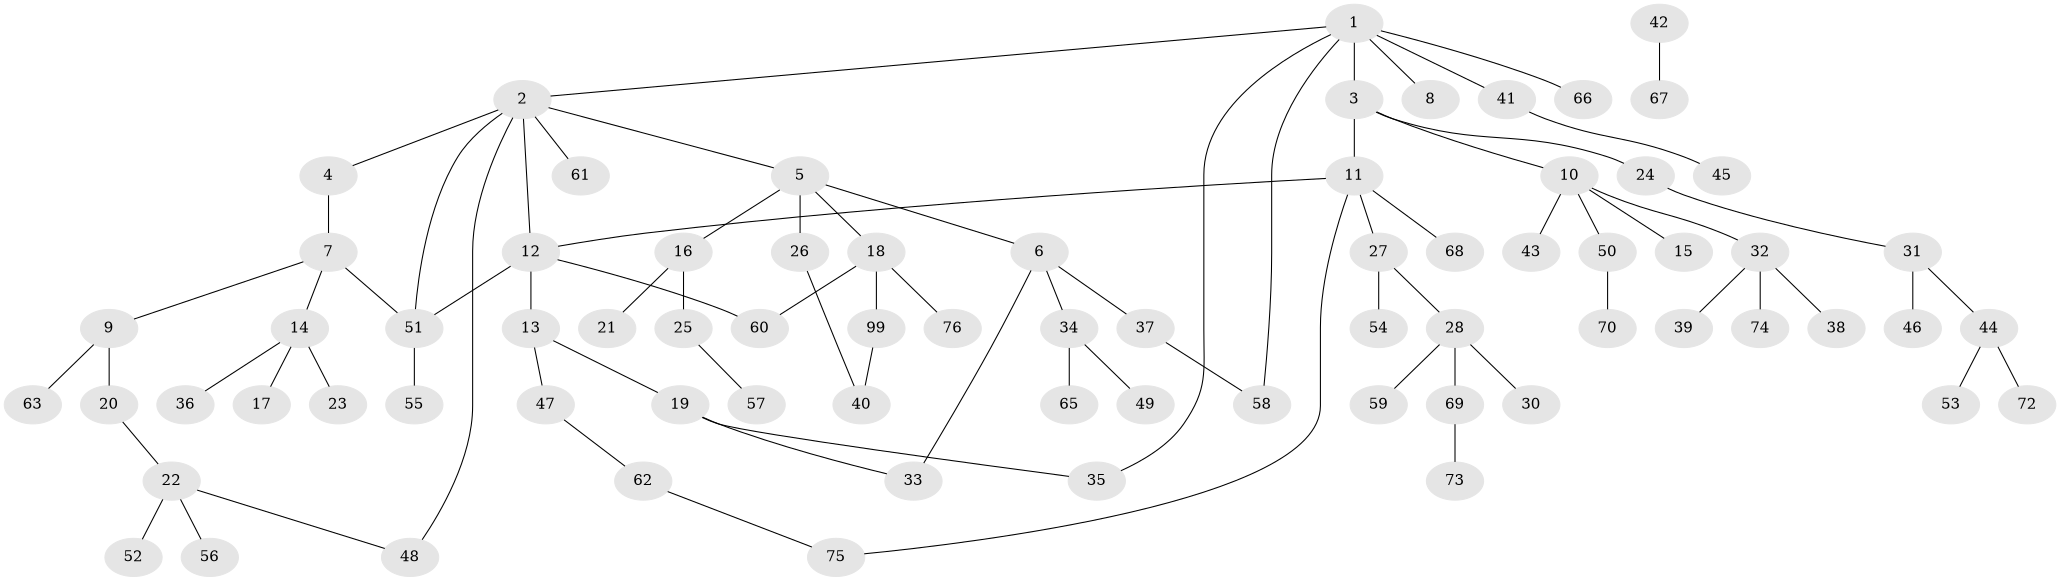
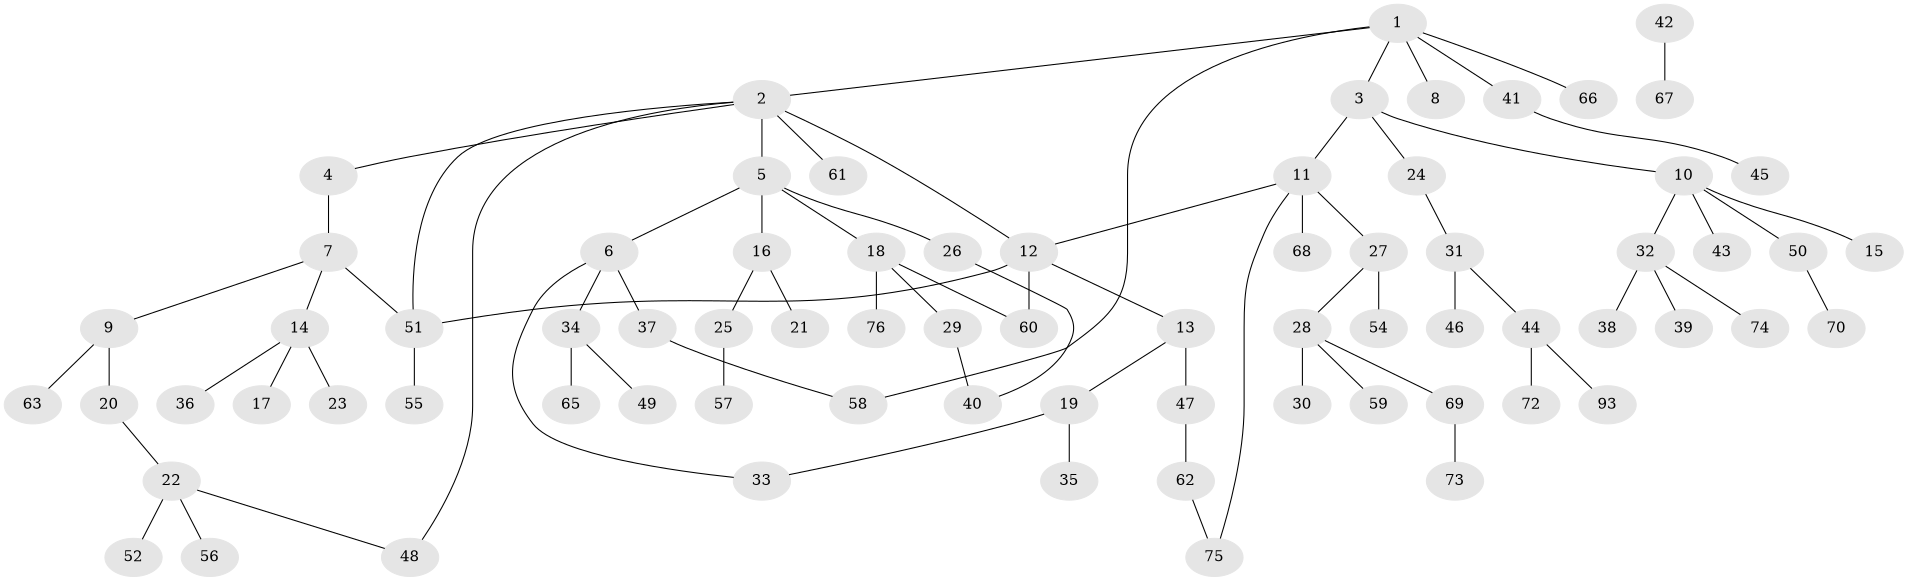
(1204, 242) -> none
(876, 329) -> (953, 329)
(1951, 405) -> (1608, 405)
